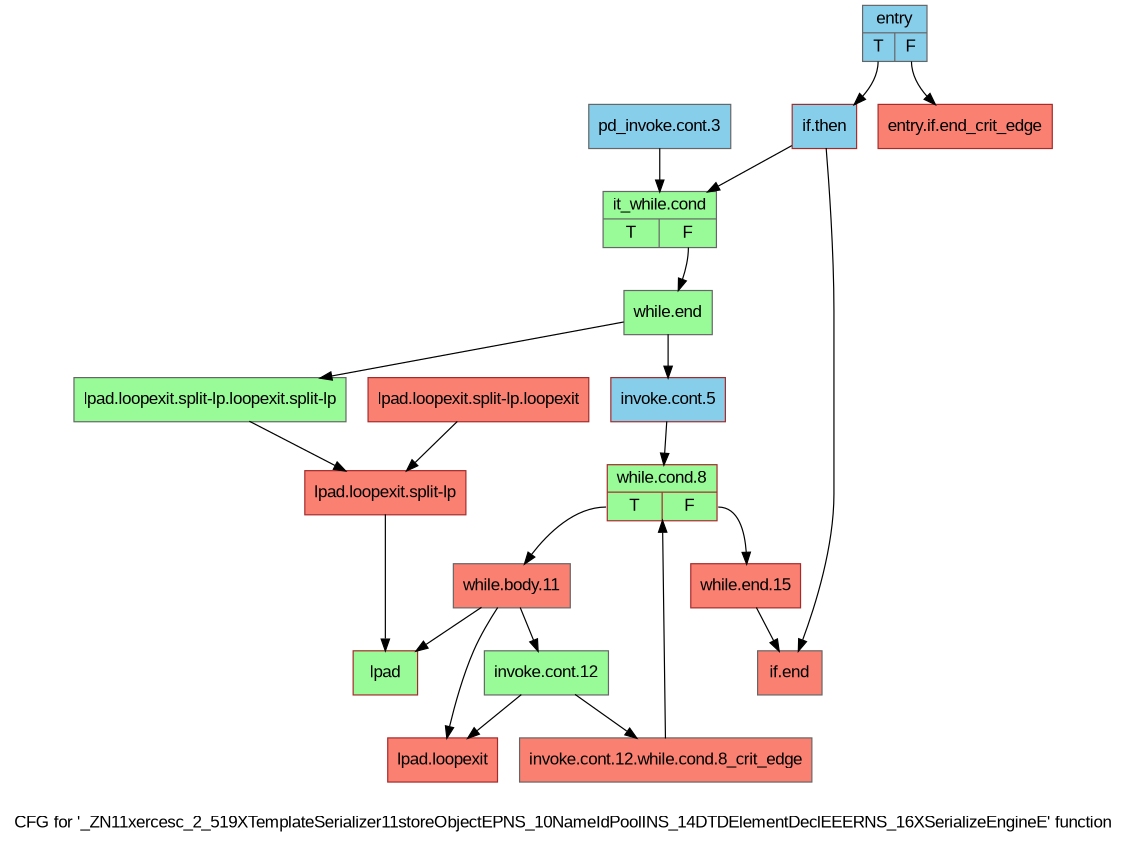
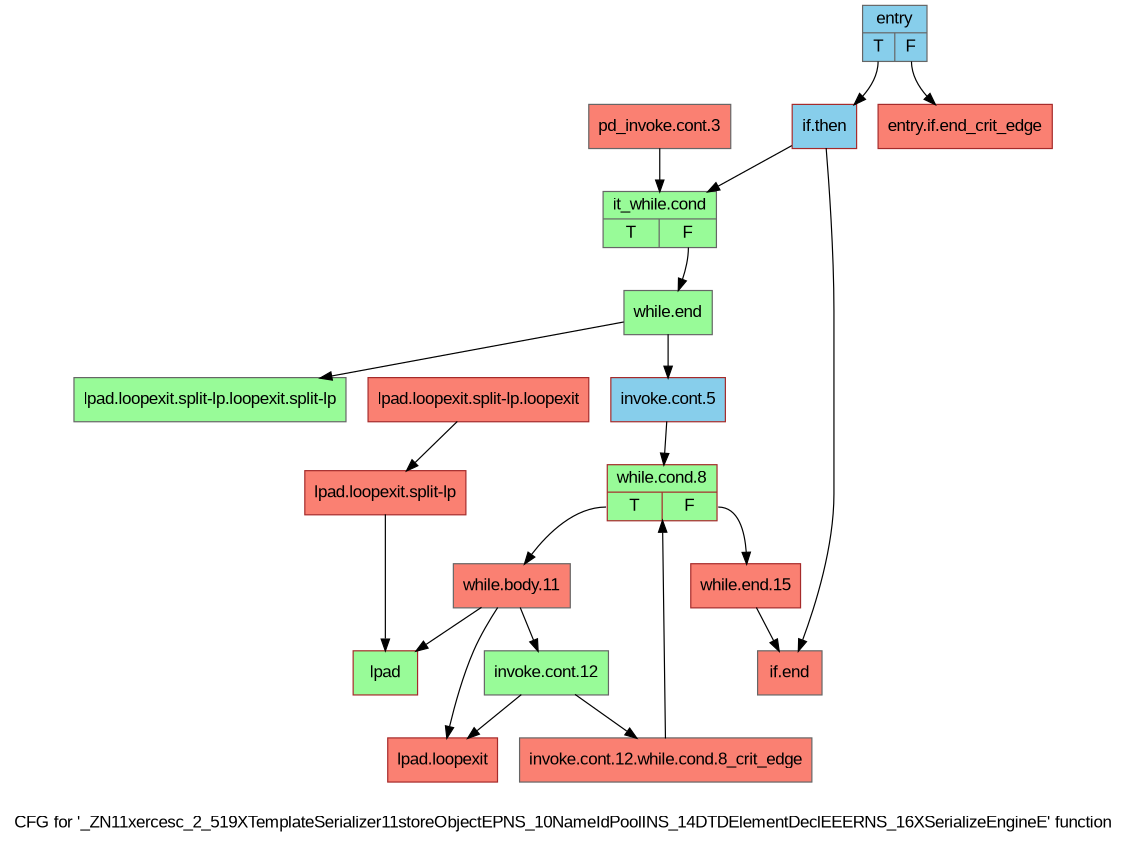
(660, 126) -> (660, 126)
(292, 443) -> none
